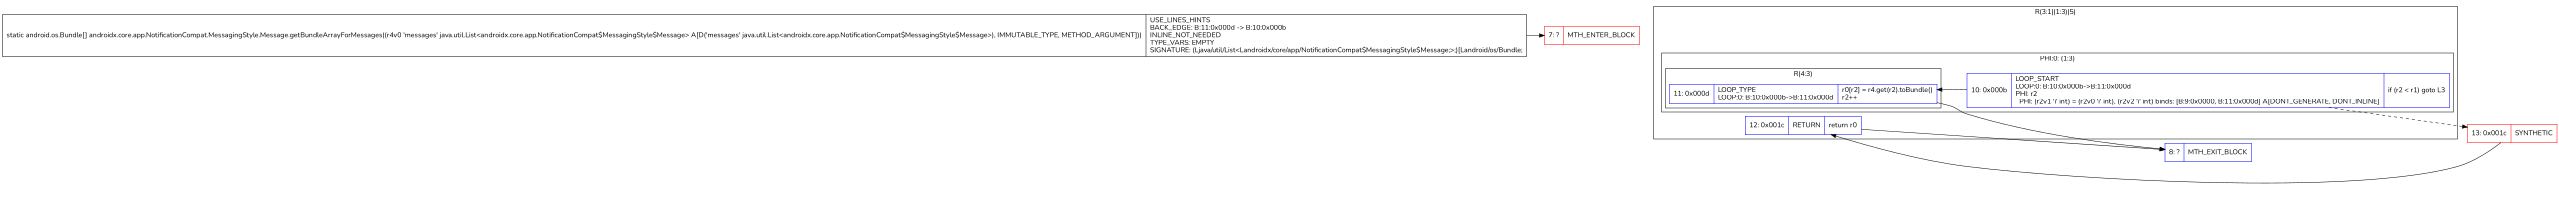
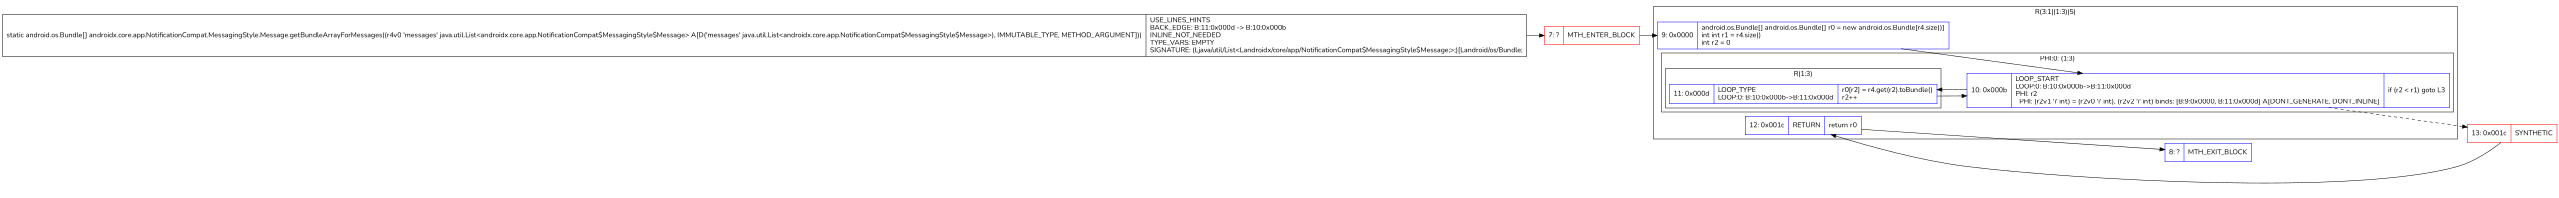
none -> (1803, 36)
(1803, 74) -> (1803, 74)
(2047, 133) -> (1949, 96)
